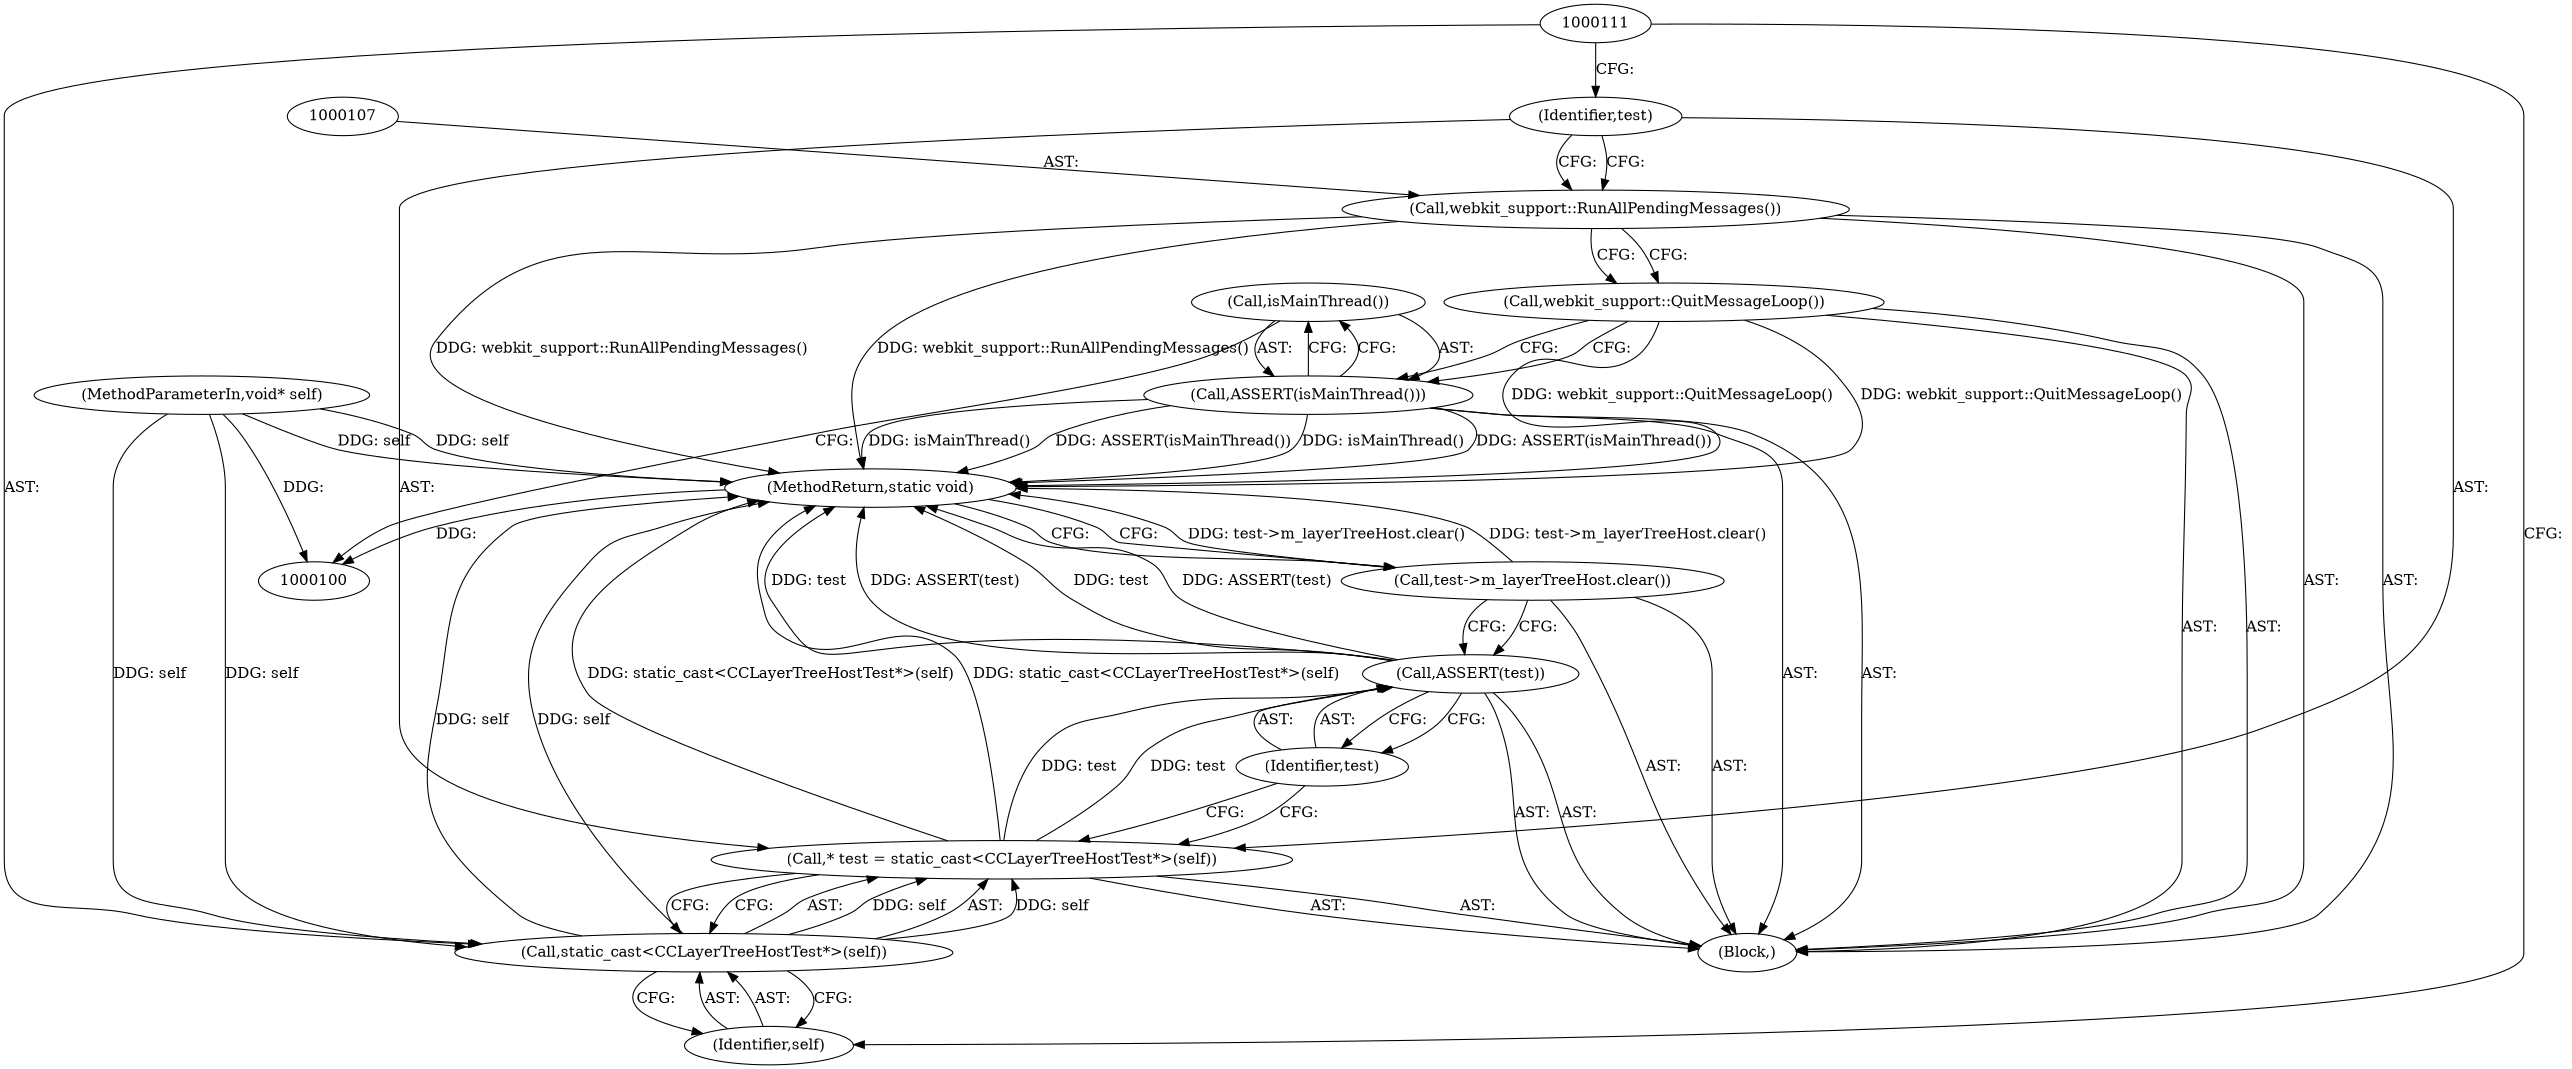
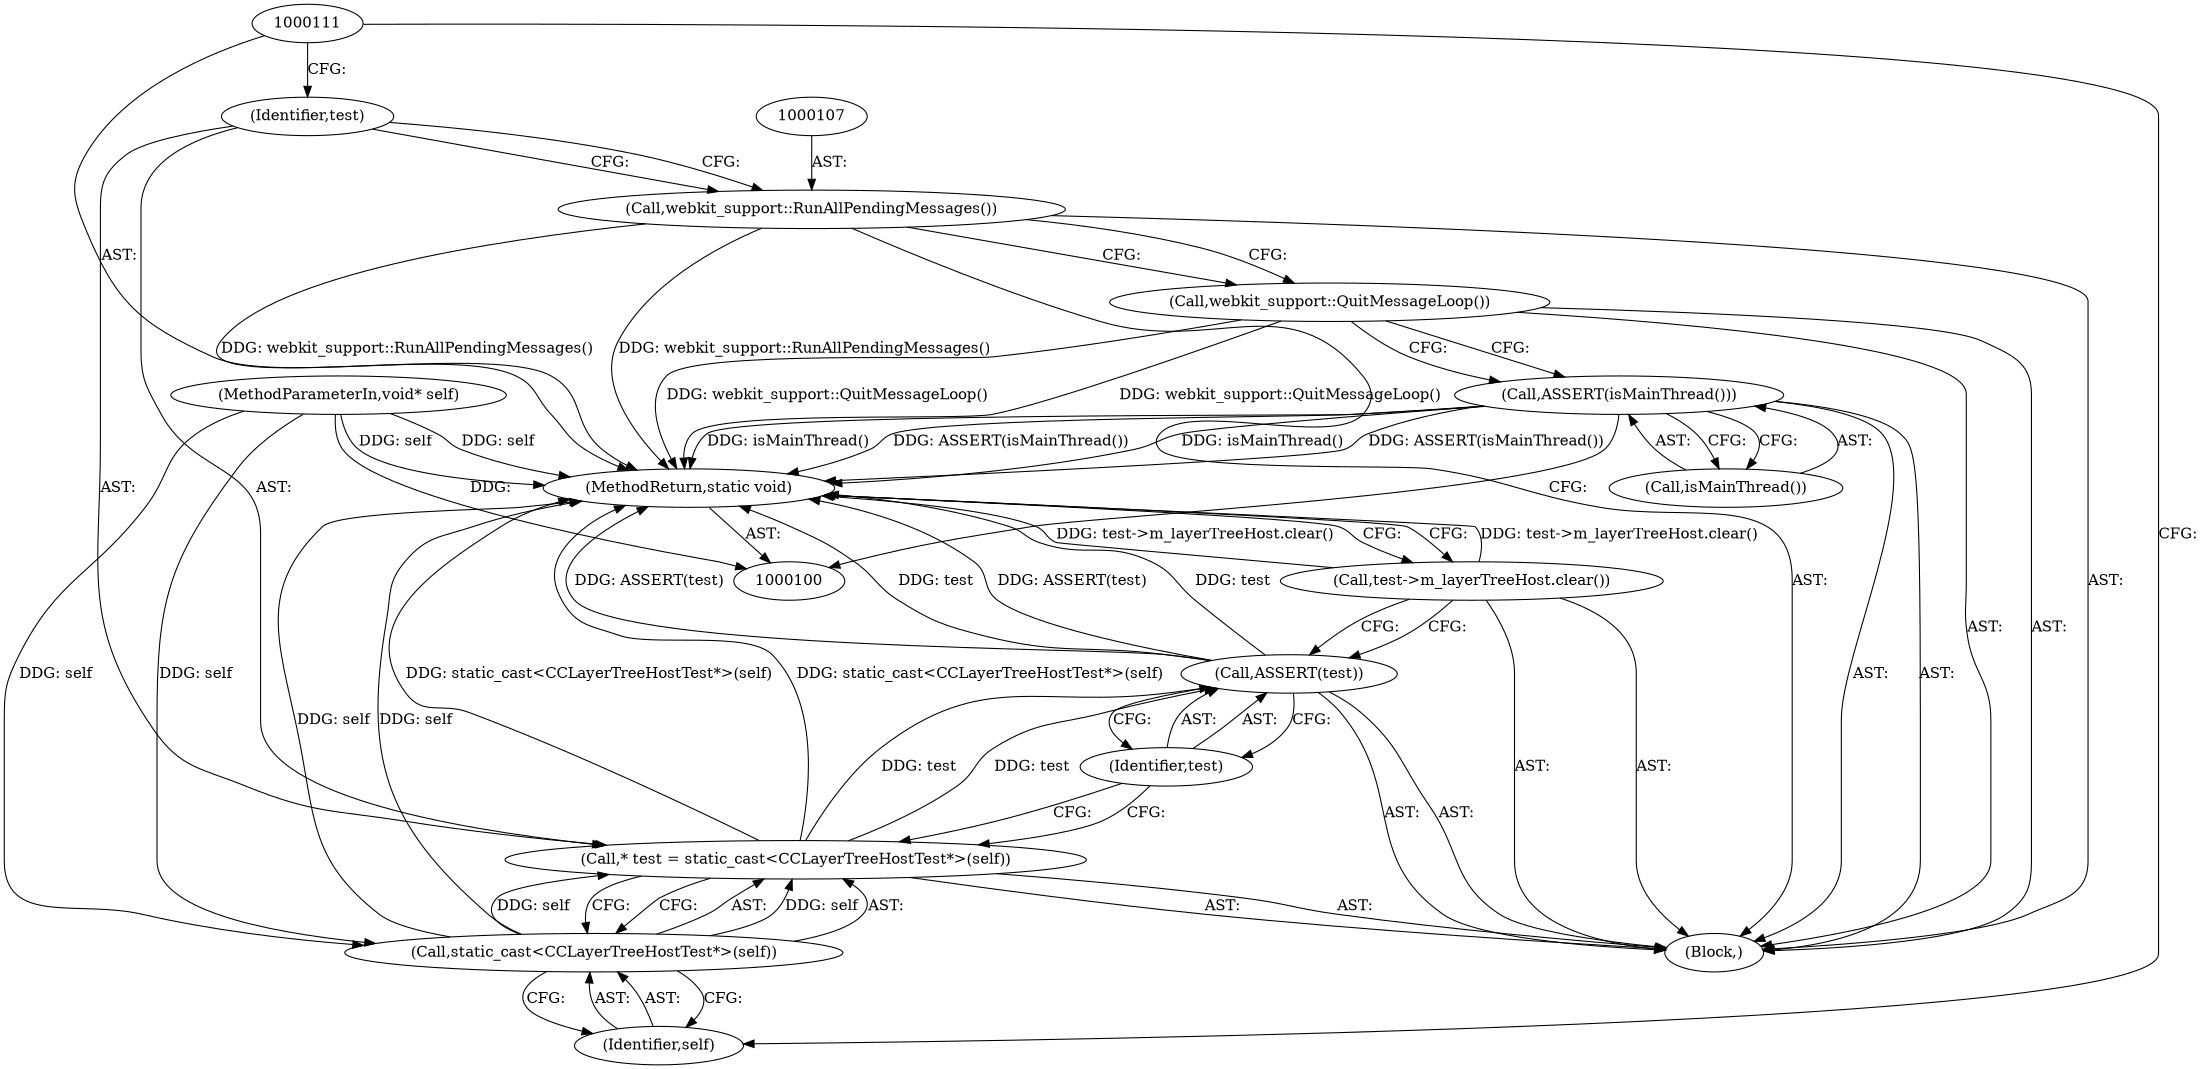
(150, 76) -> (195, 348)
(809, 435) -> (1242, 507)
(459, 535) -> (766, 535)
